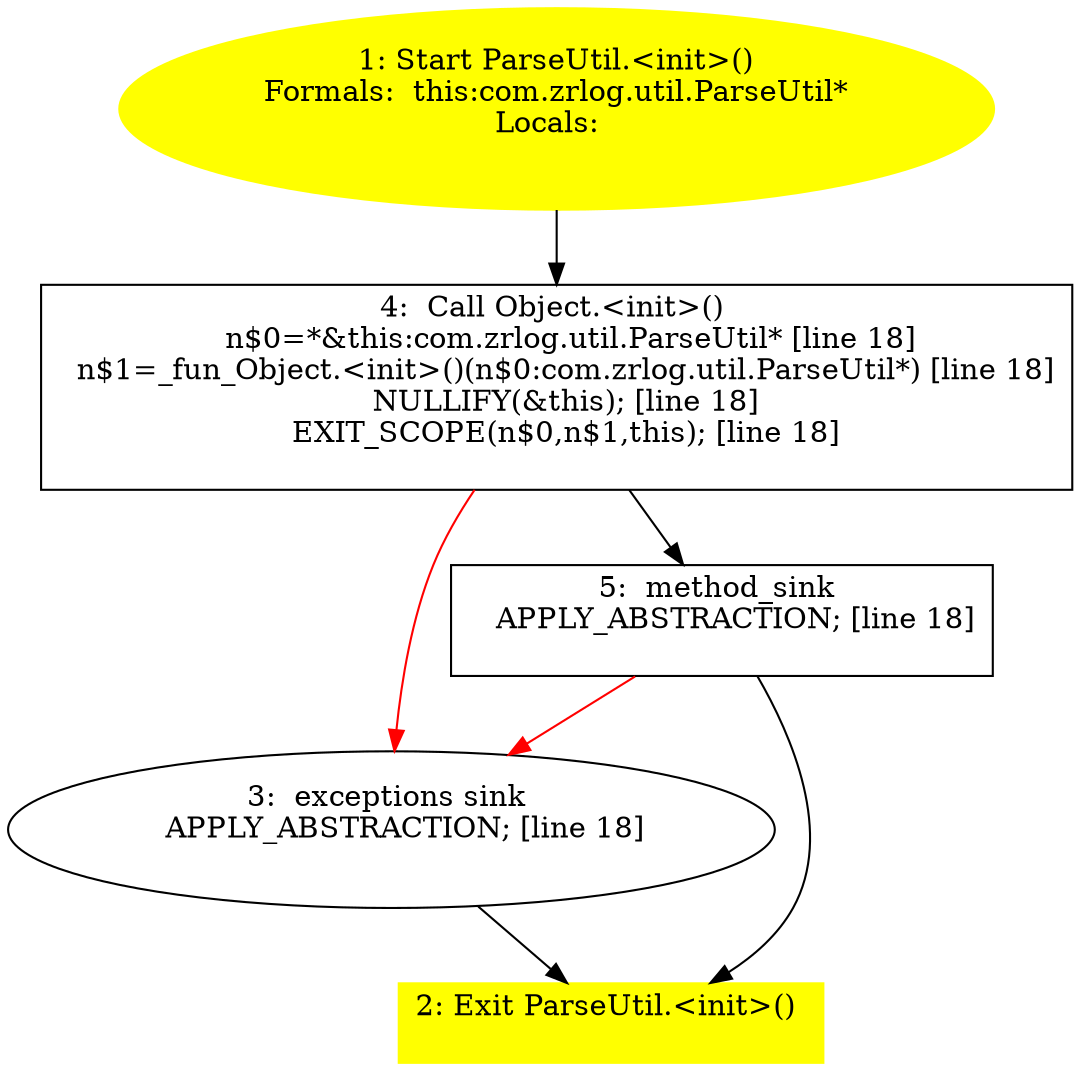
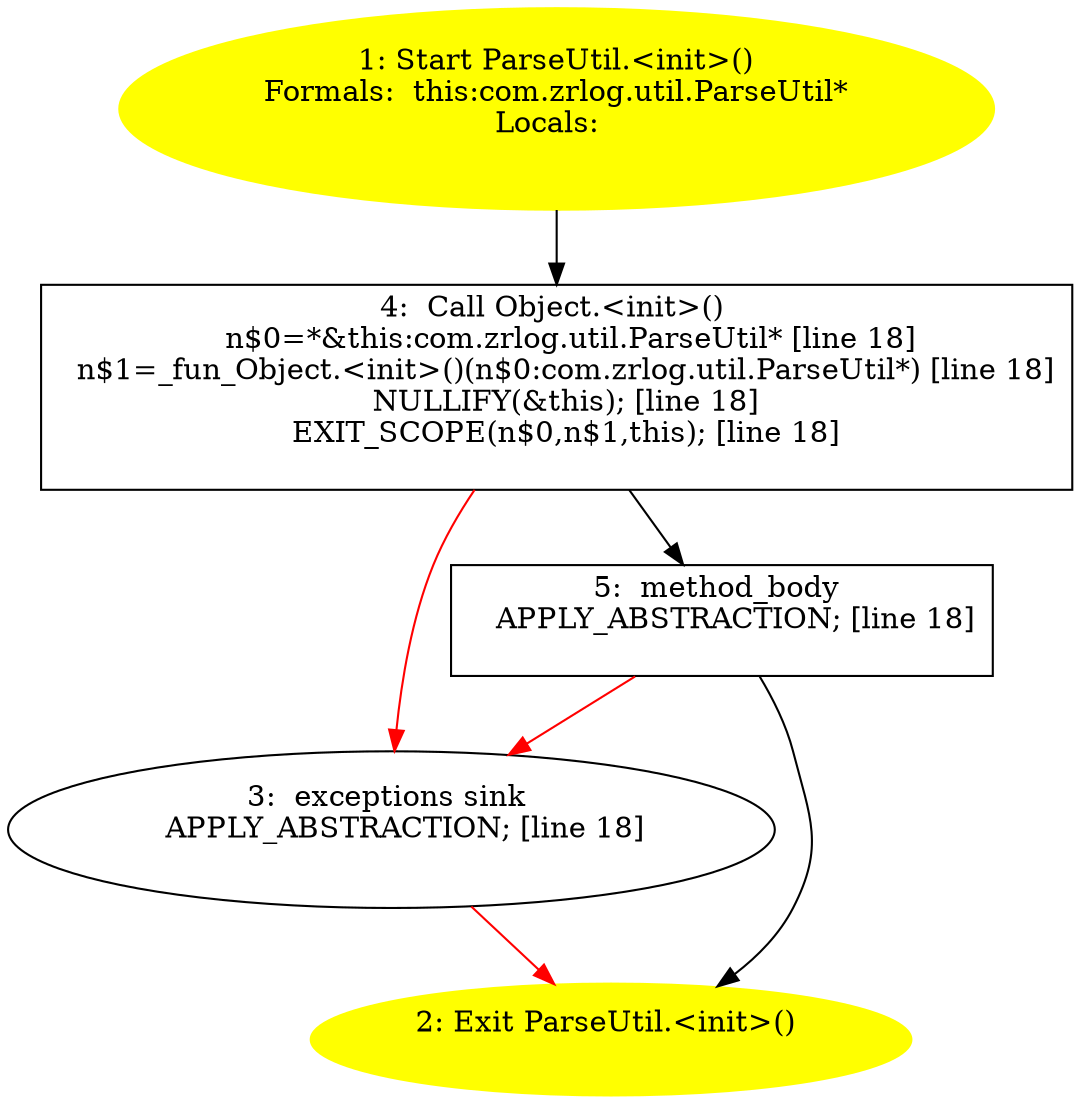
(722, 621) -> (722, 621)
(514, 938) -> (505, 938)
(611, 1023) -> (611, 1040)
